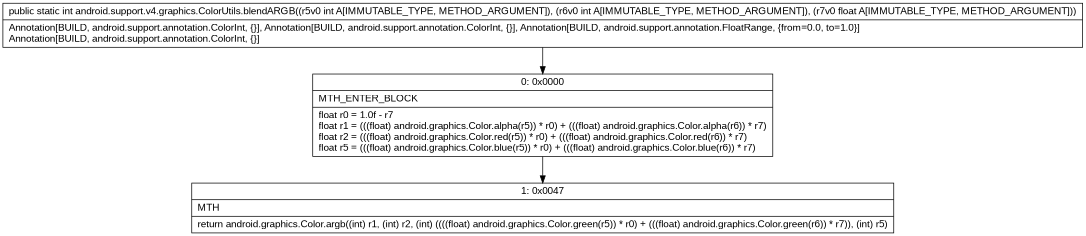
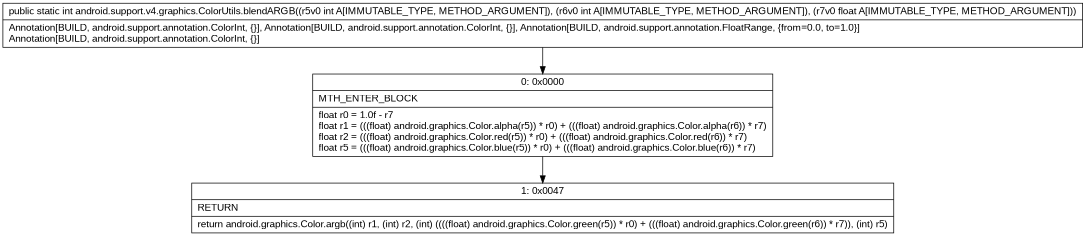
(209, 208) -> (218, 208)
